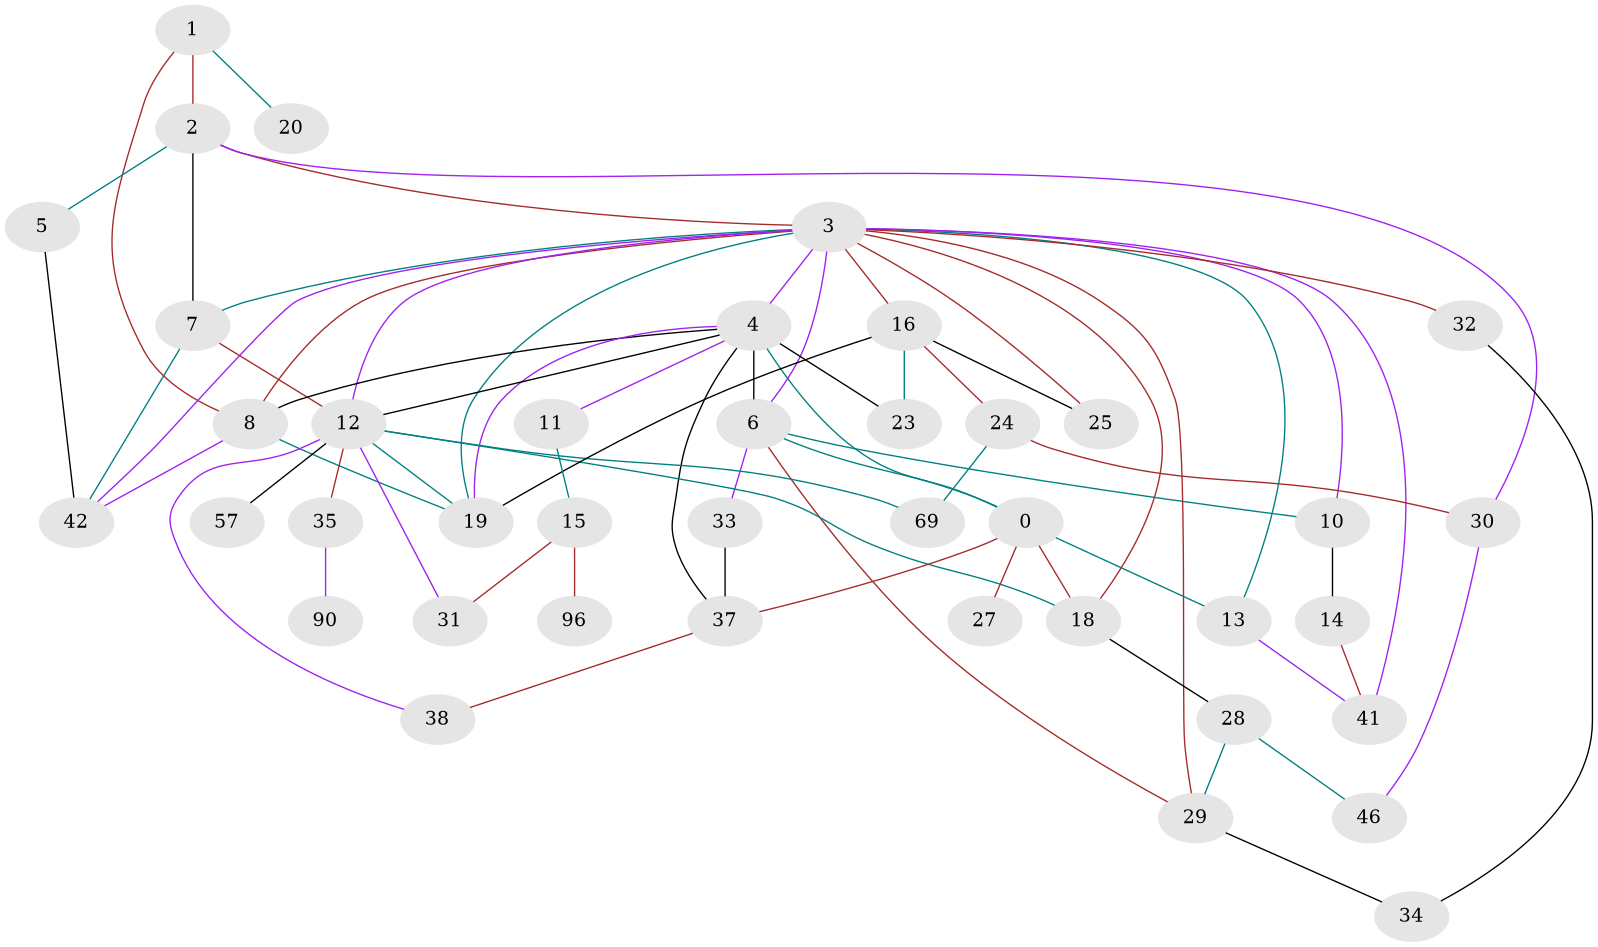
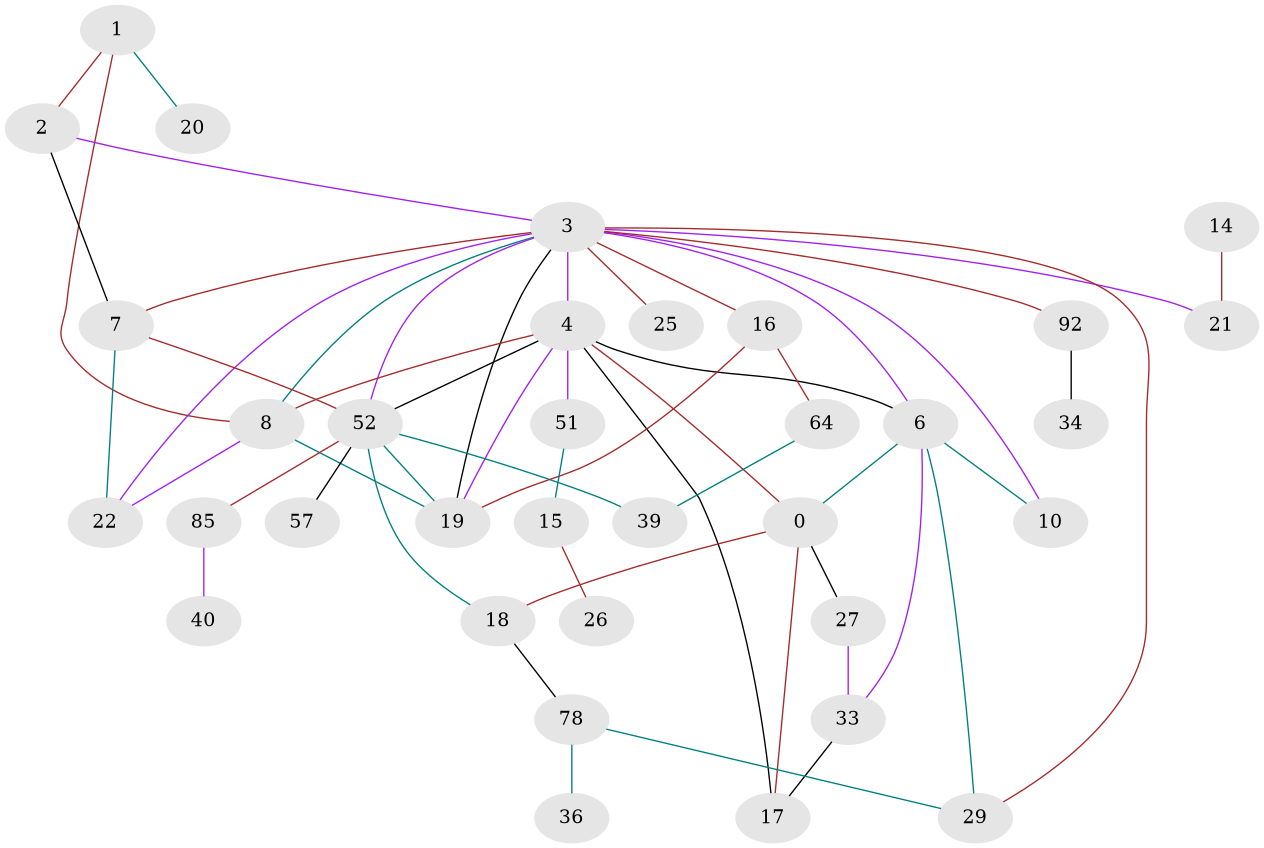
(504, 204) -> (304, 183)
(42, 227) -> none
(504, 254) -> (337, 262)
(420, 281) -> (393, 296)
(571, 309) -> (489, 375)
(1465, 326) -> (1071, 326)
(1113, 350) -> none
(495, 355) -> (413, 367)
(1003, 375) -> none
(682, 410) -> (624, 444)
(349, 424) -> (365, 424)
(551, 424) -> (568, 424)
(904, 424) -> none
(1003, 424) -> (822, 424)
(841, 437) -> (688, 421)
(77, 523) -> (105, 523)
(326, 523) -> (204, 523)
(928, 523) -> (650, 523)
(1483, 523) -> none
(1005, 572) -> (824, 572)
(1332, 572) -> none
(326, 621) -> (204, 621)
(450, 621) -> none
(575, 621) -> (596, 621)
(725, 621) -> (773, 818)
(1234, 621) -> none
(943, 652) -> (957, 620)
none -> (848, 670)
(438, 720) -> none
(1234, 720) -> (572, 720)
(1369, 720) -> (1222, 326)
(1369, 818) -> (572, 818)
(1304, 867) -> none
